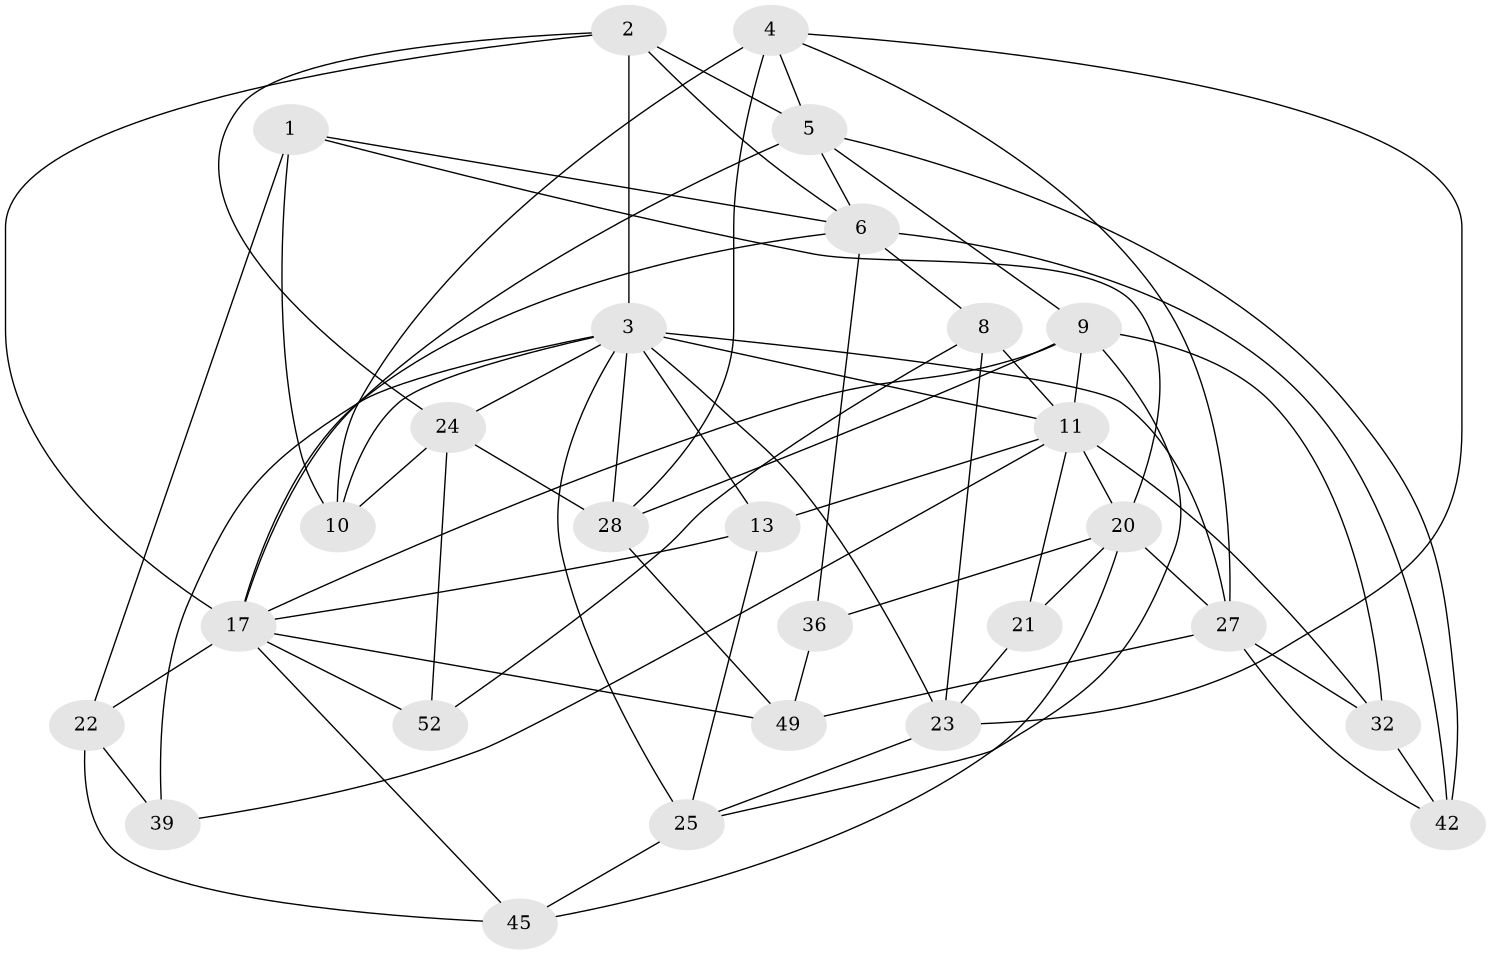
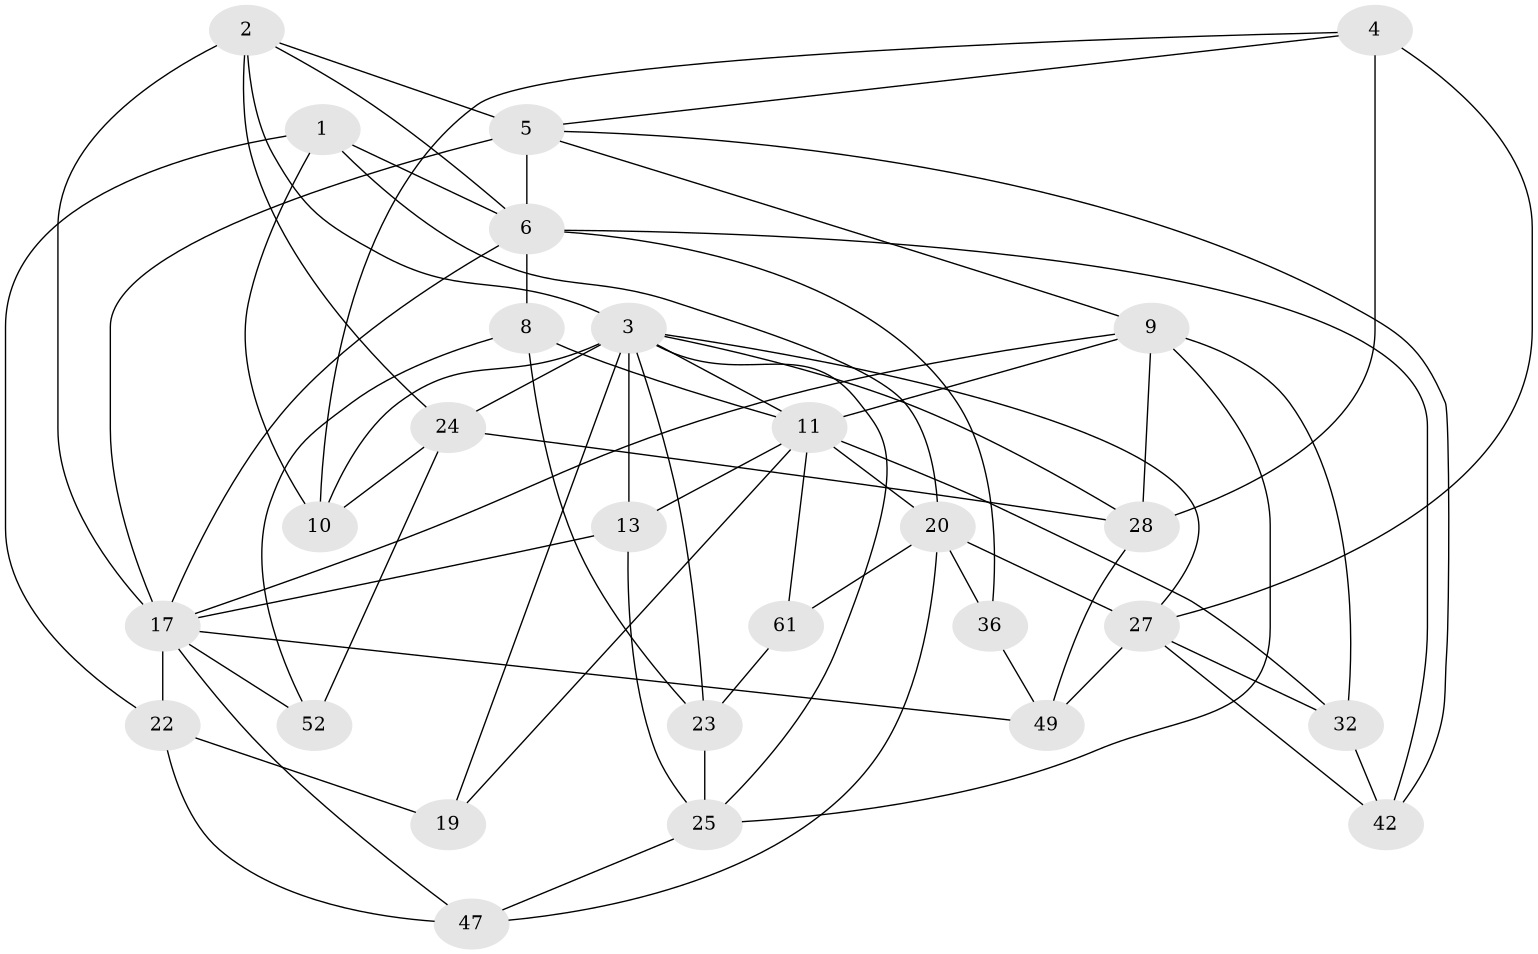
(1462, 282) -> none
(1025, 626) -> (786, 626)
(163, 825) -> (448, 825)
(520, 924) -> (472, 924)
